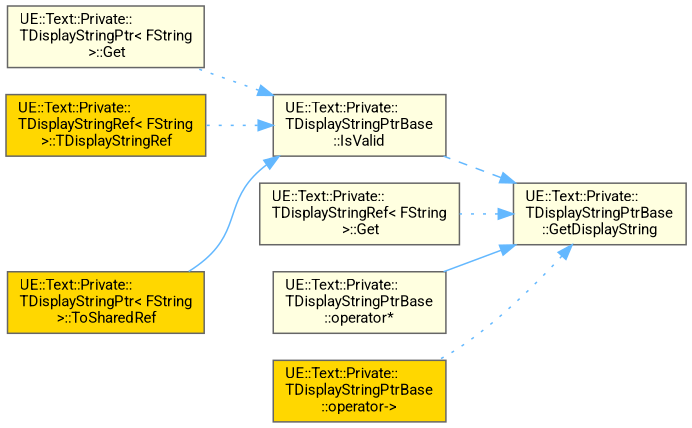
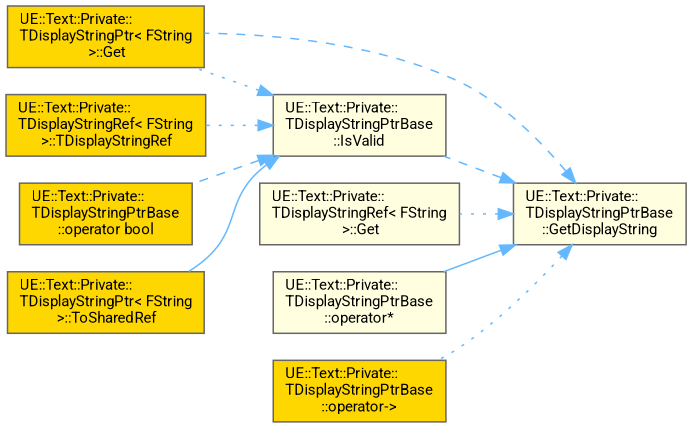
(106, 37) -> (106, 37)
none -> (403, 60)
none -> (106, 214)
